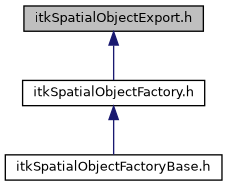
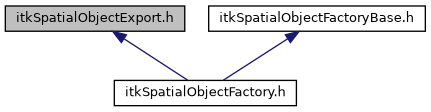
(114, 137) -> (256, 59)
